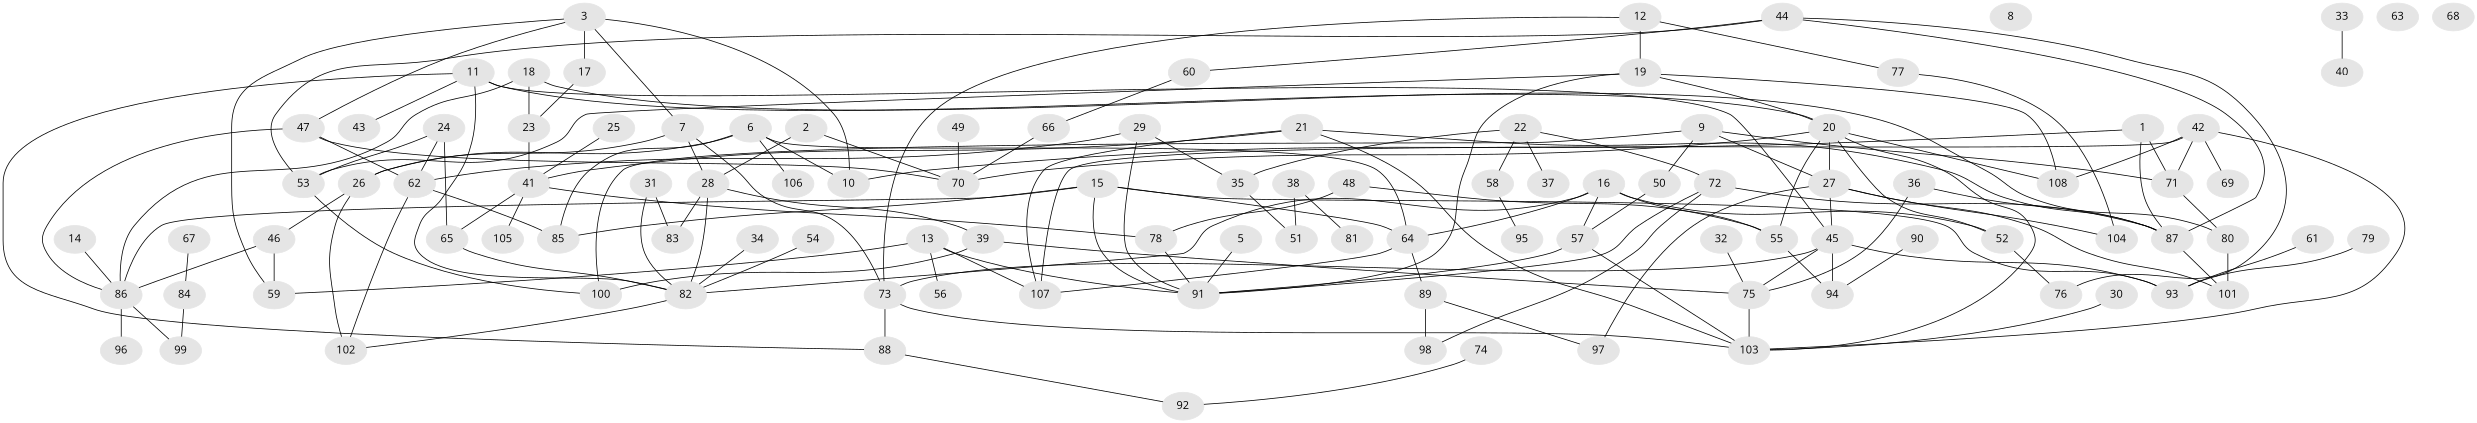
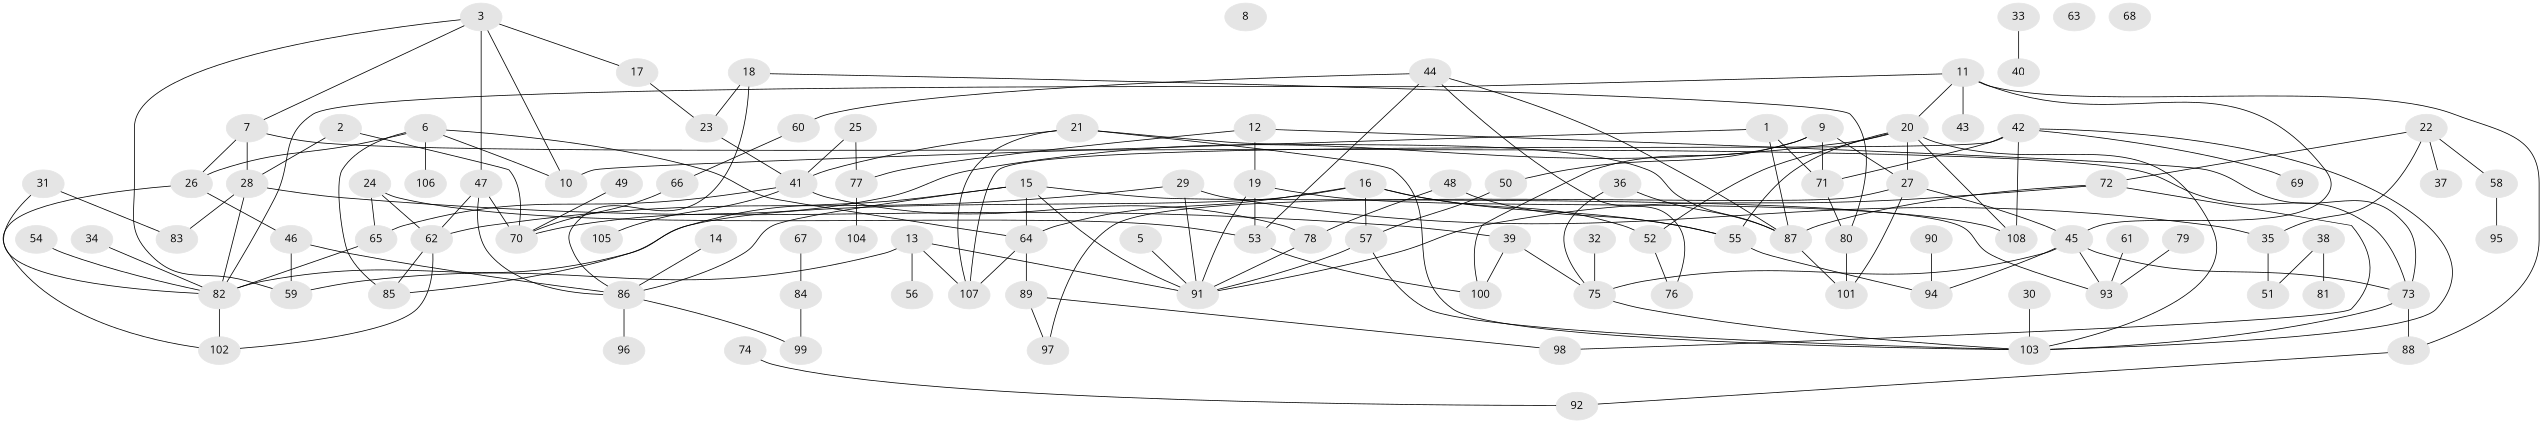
(1722, 92) -> none
none -> (856, 156)
(2035, 222) -> none
